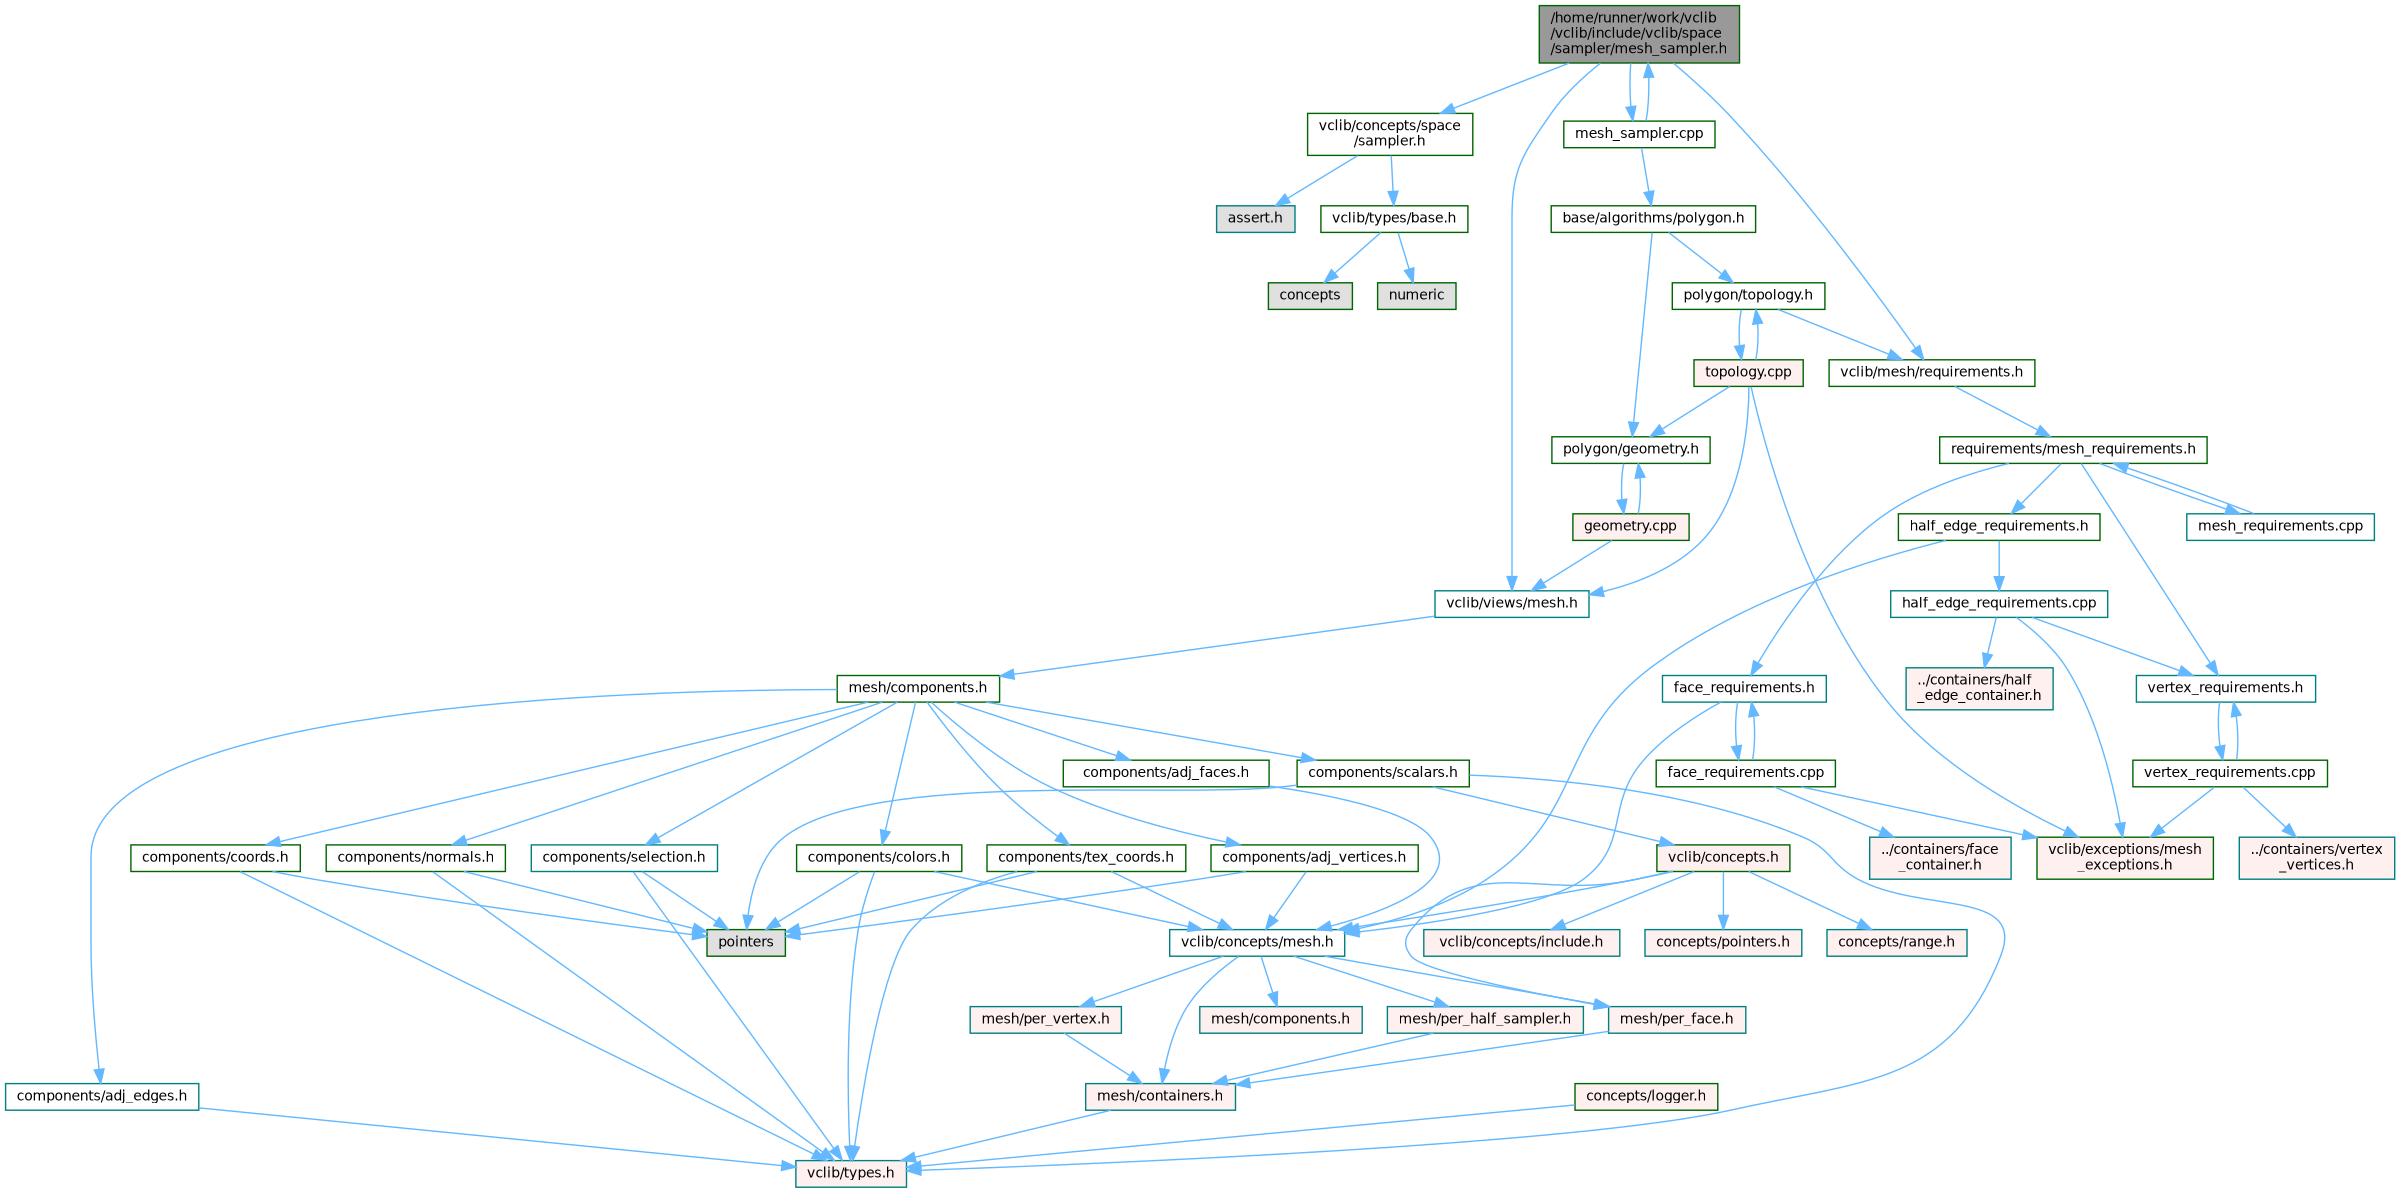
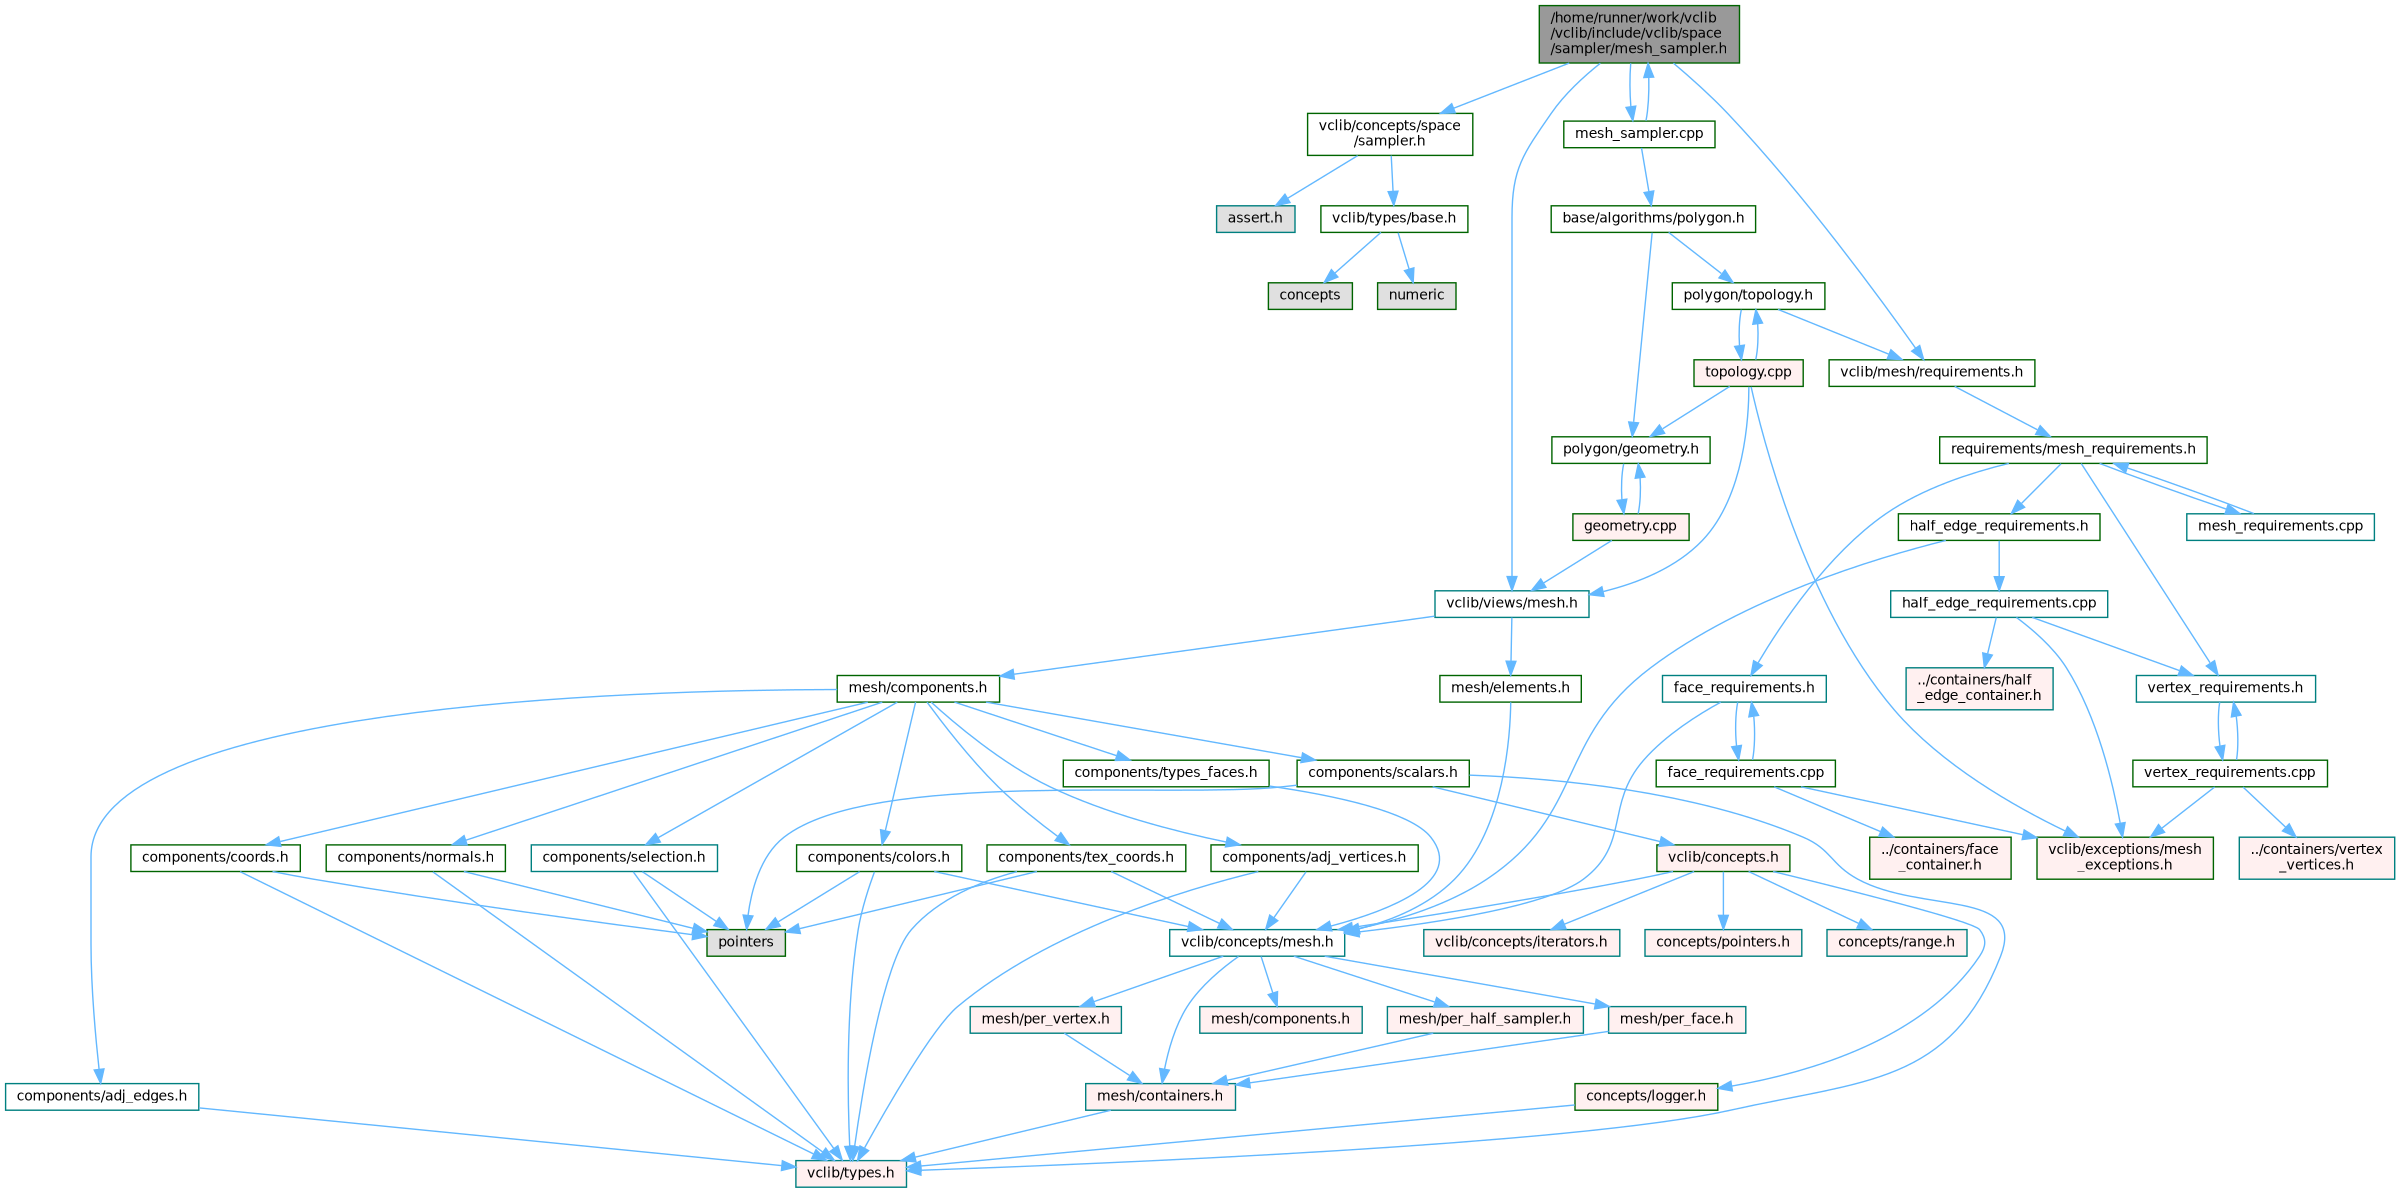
none -> (1511, 689)
(1166, 774) -> (1166, 774)
(1940, 858) -> (1940, 858)
(1023, 905) -> (1025, 961)
(1407, 937) -> (1966, 973)
(1522, 943) -> (1522, 943)
